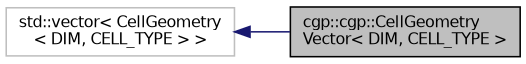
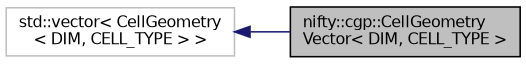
(405, 32) -> (405, 32)
